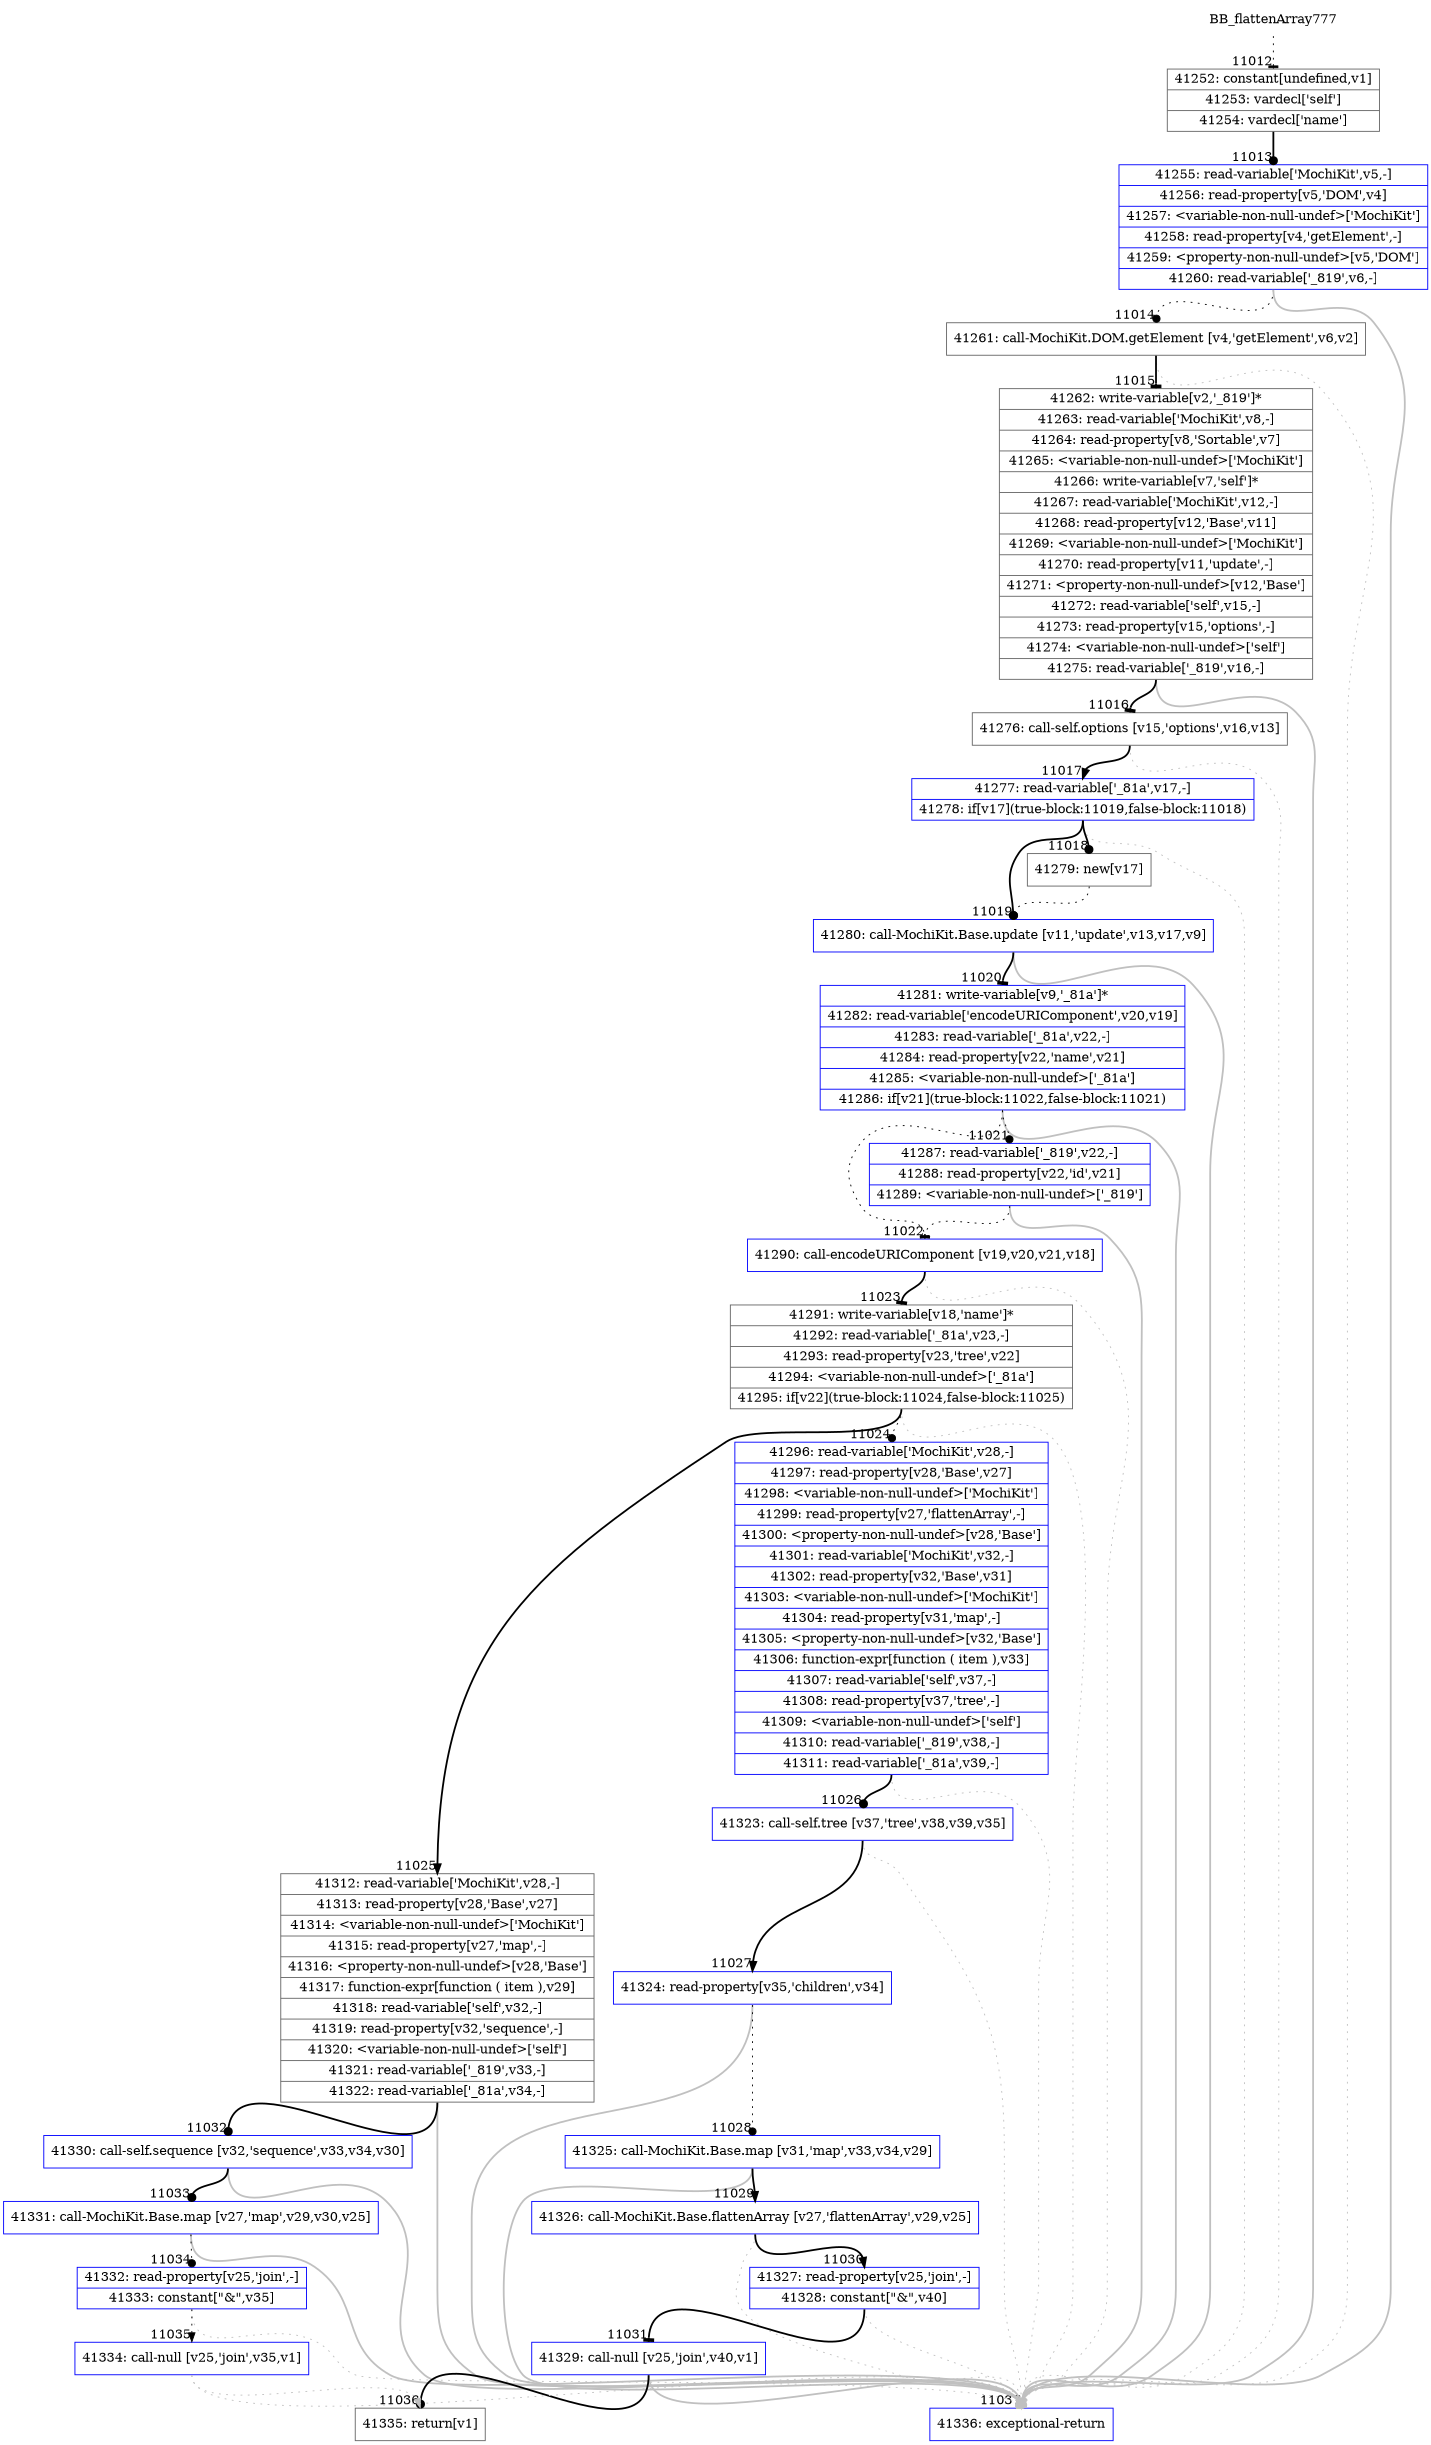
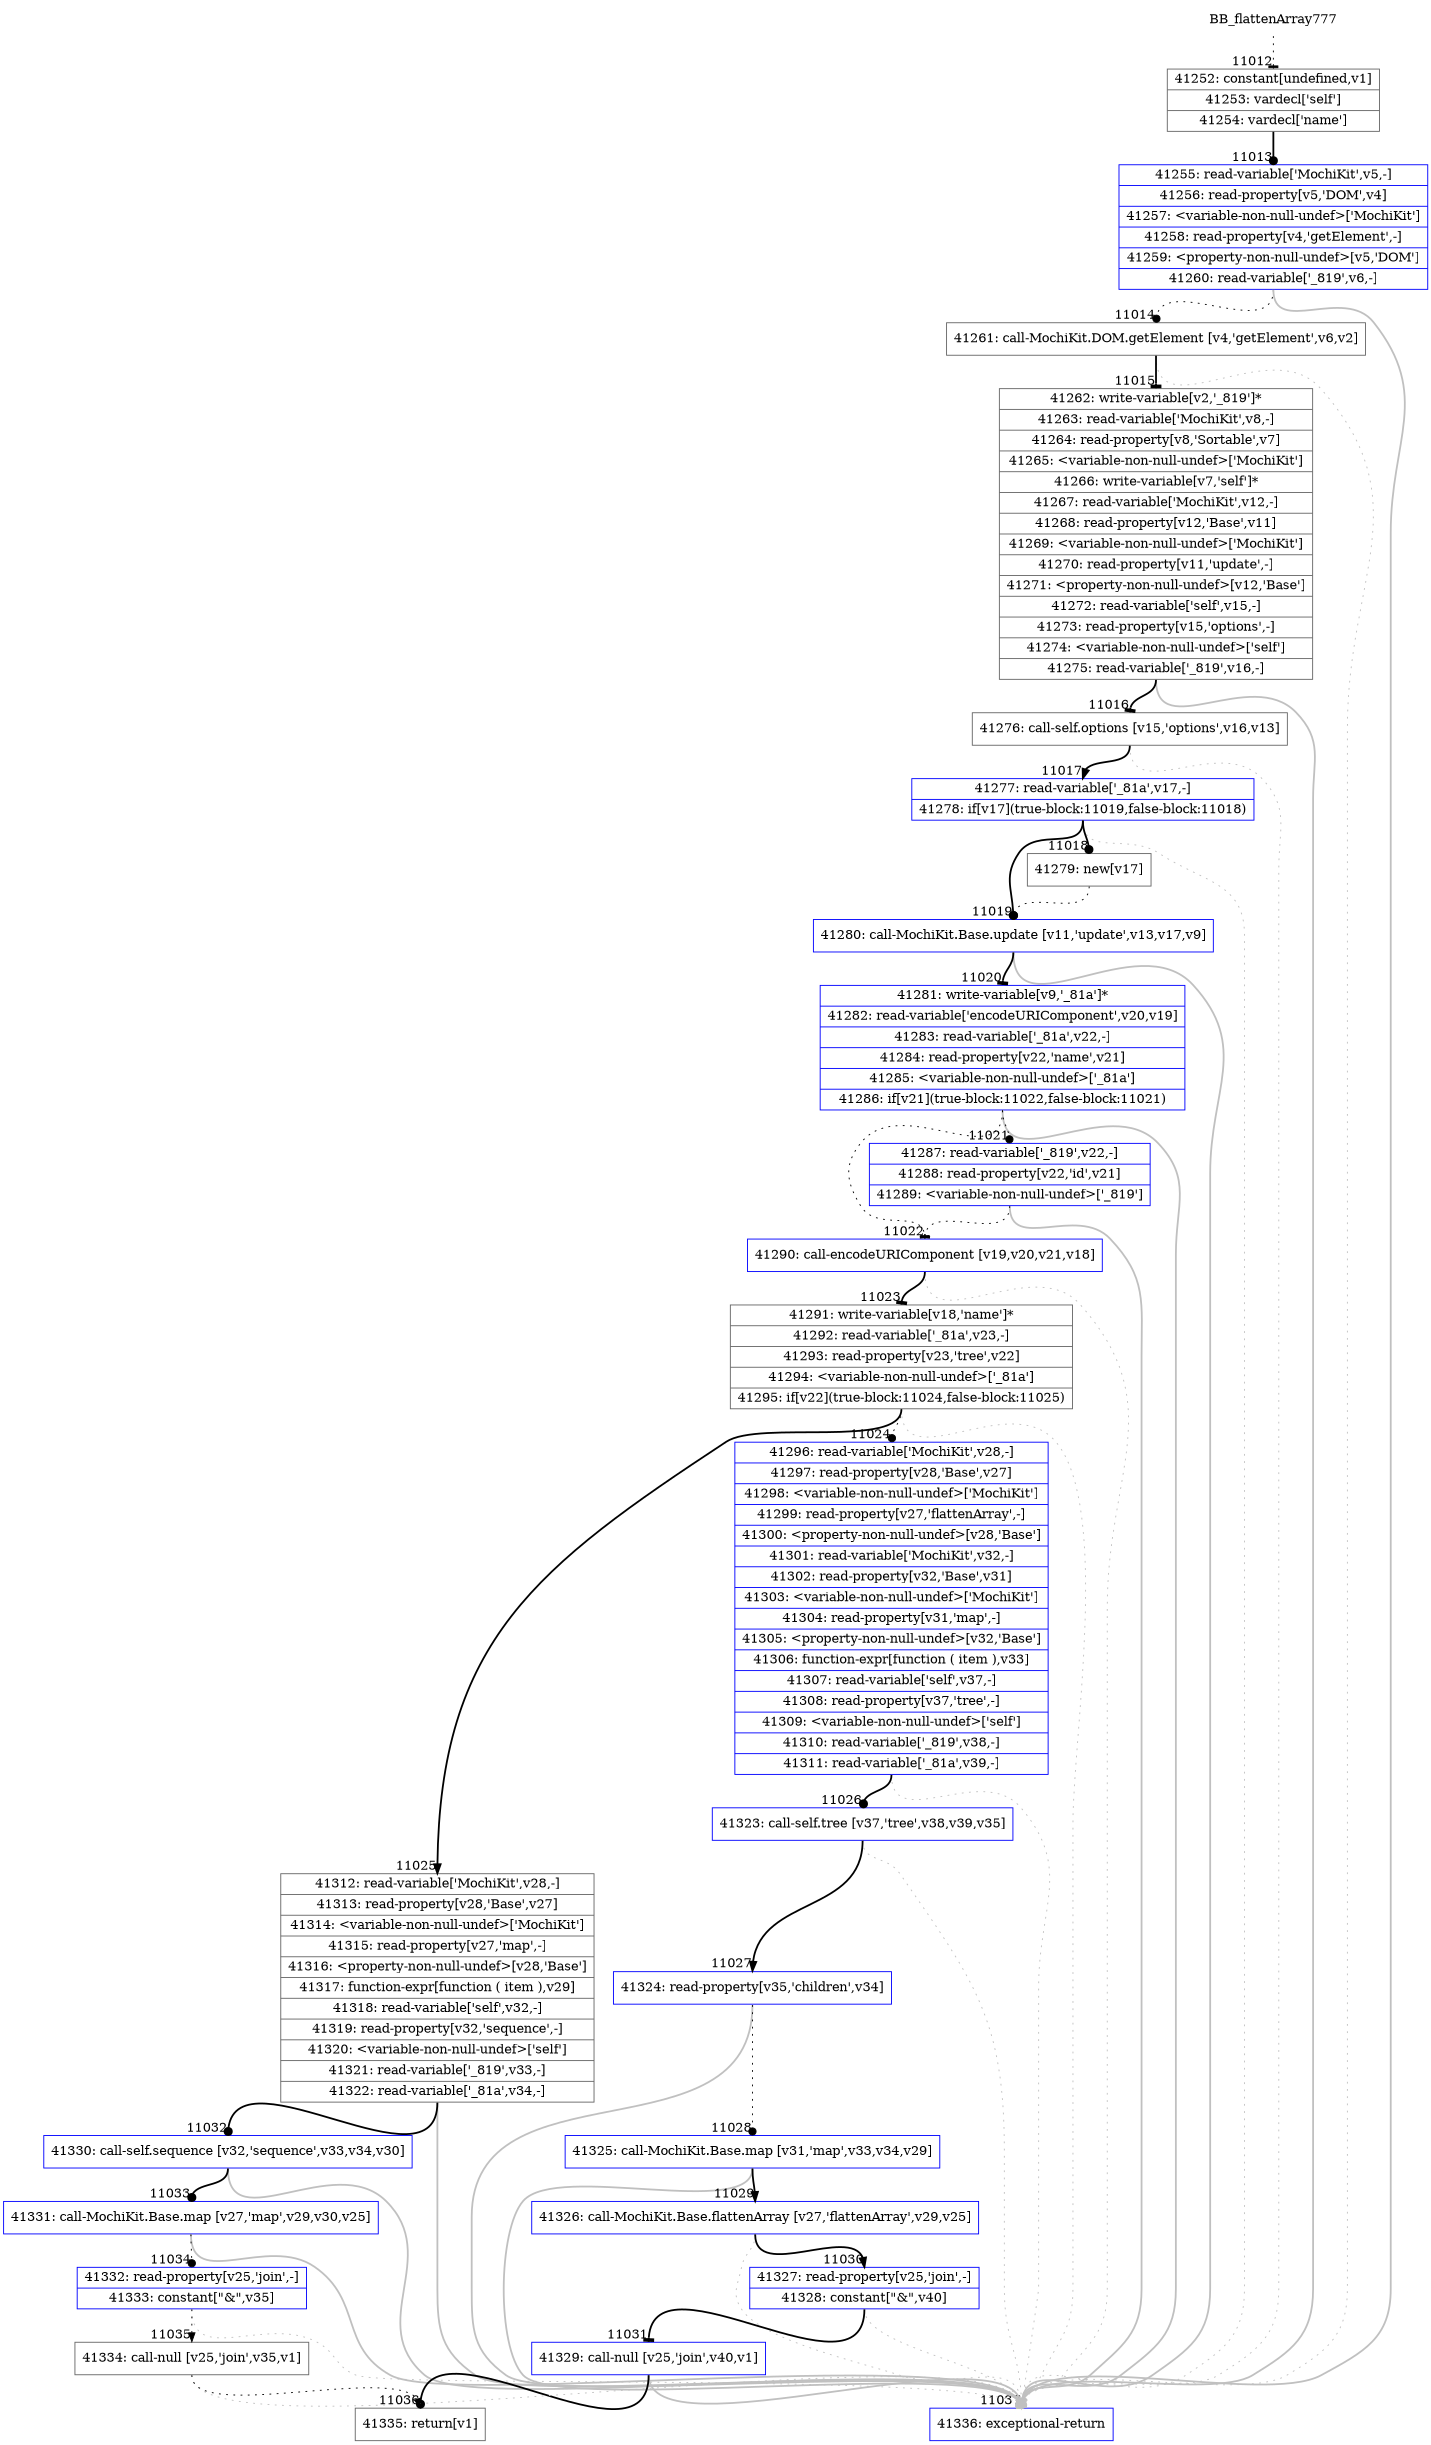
(192, 2359) -> (192, 2359)
(302, 2392) -> (302, 2392)
